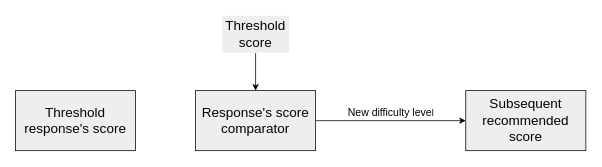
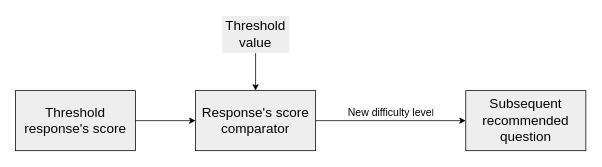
(255, 34) -> (255, 34)
none -> (162, 120)
(525, 120) -> (525, 120)
